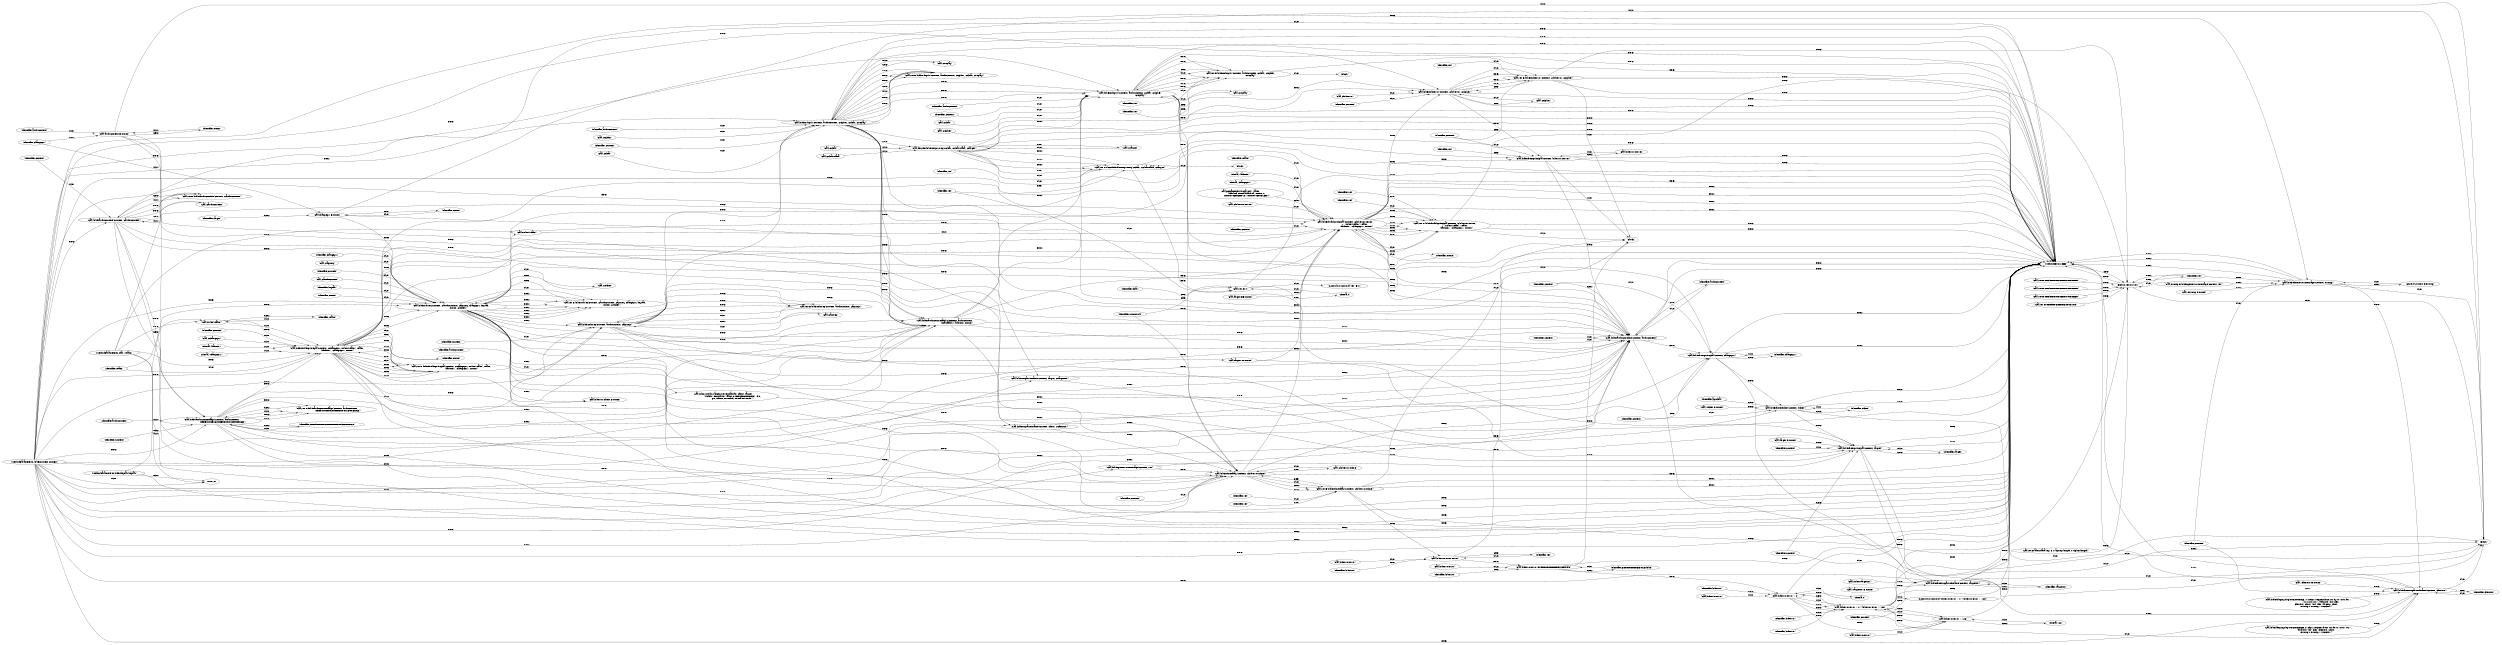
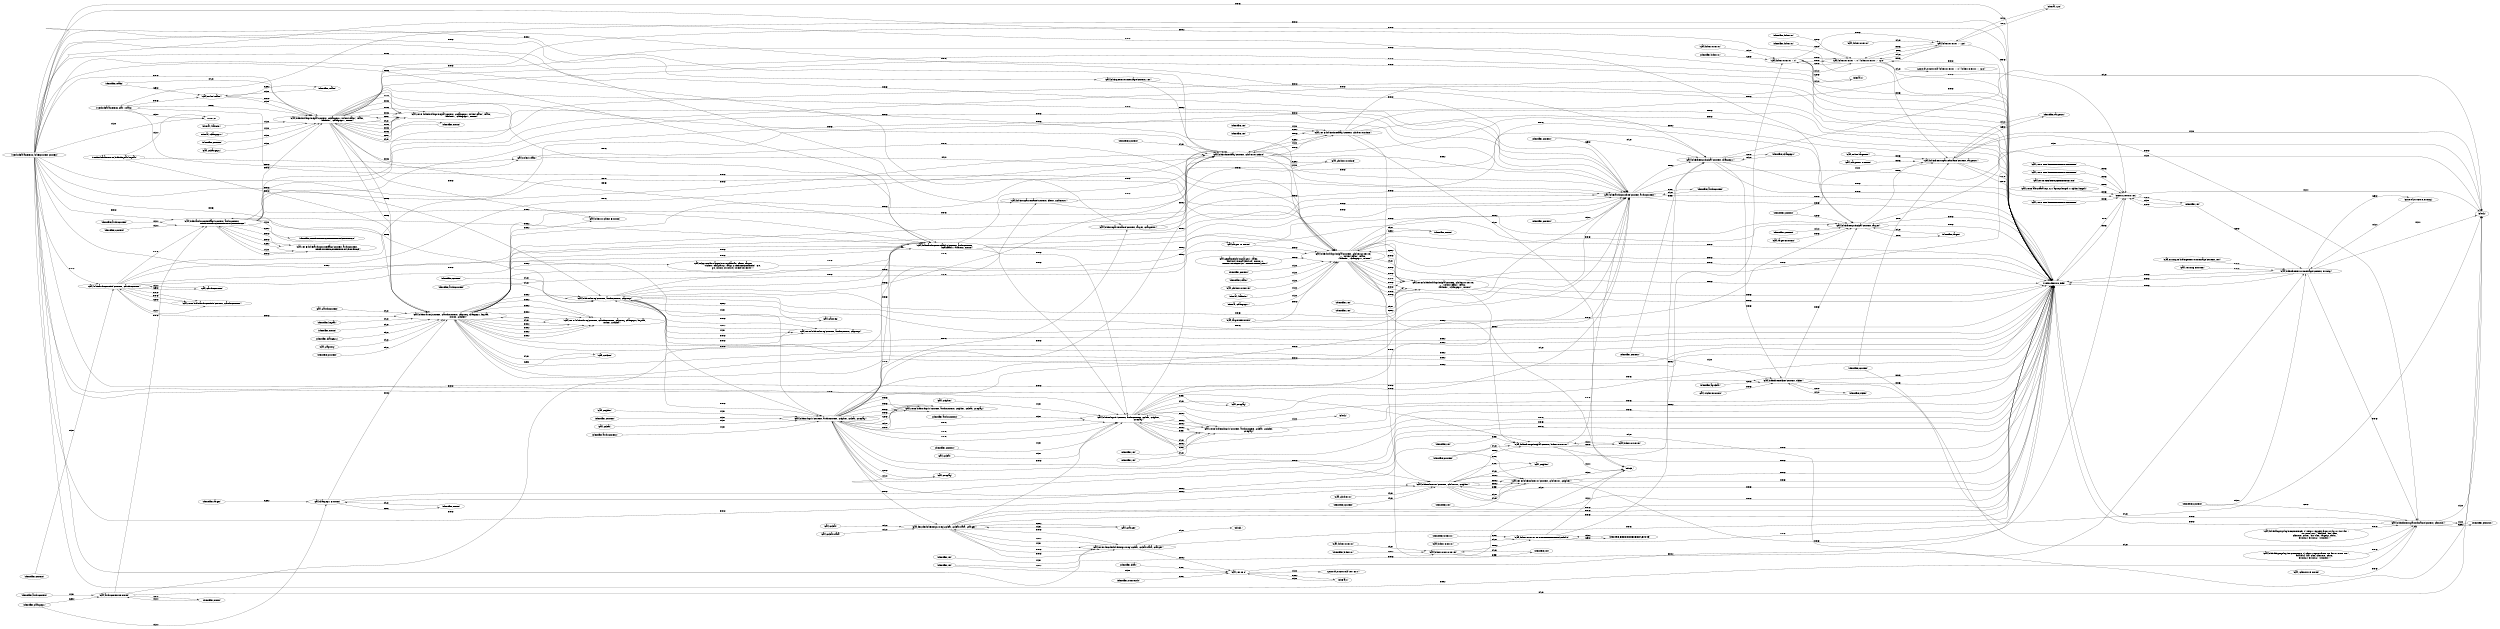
(1297, 22) -> (1295, 113)
(844, 265) -> none
(1189, 374) -> (1183, 206)
